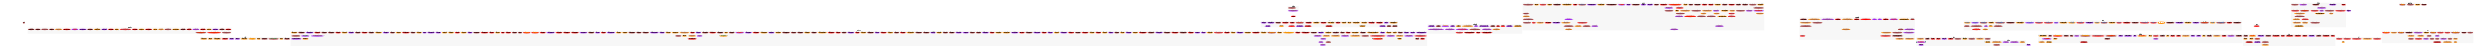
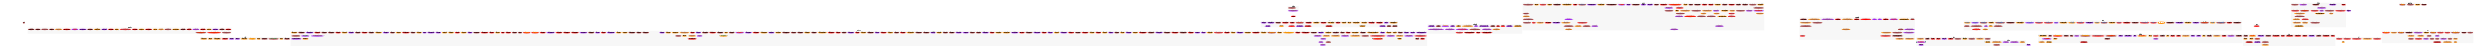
(654, 33) -> none
